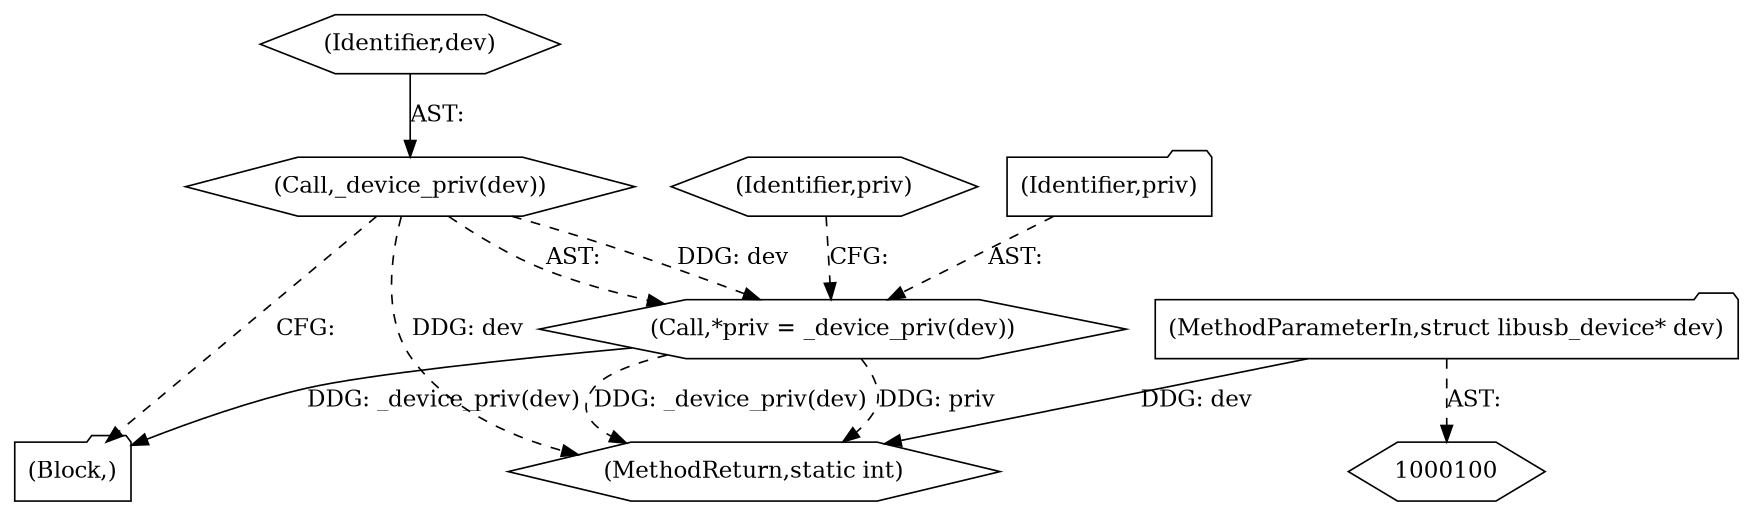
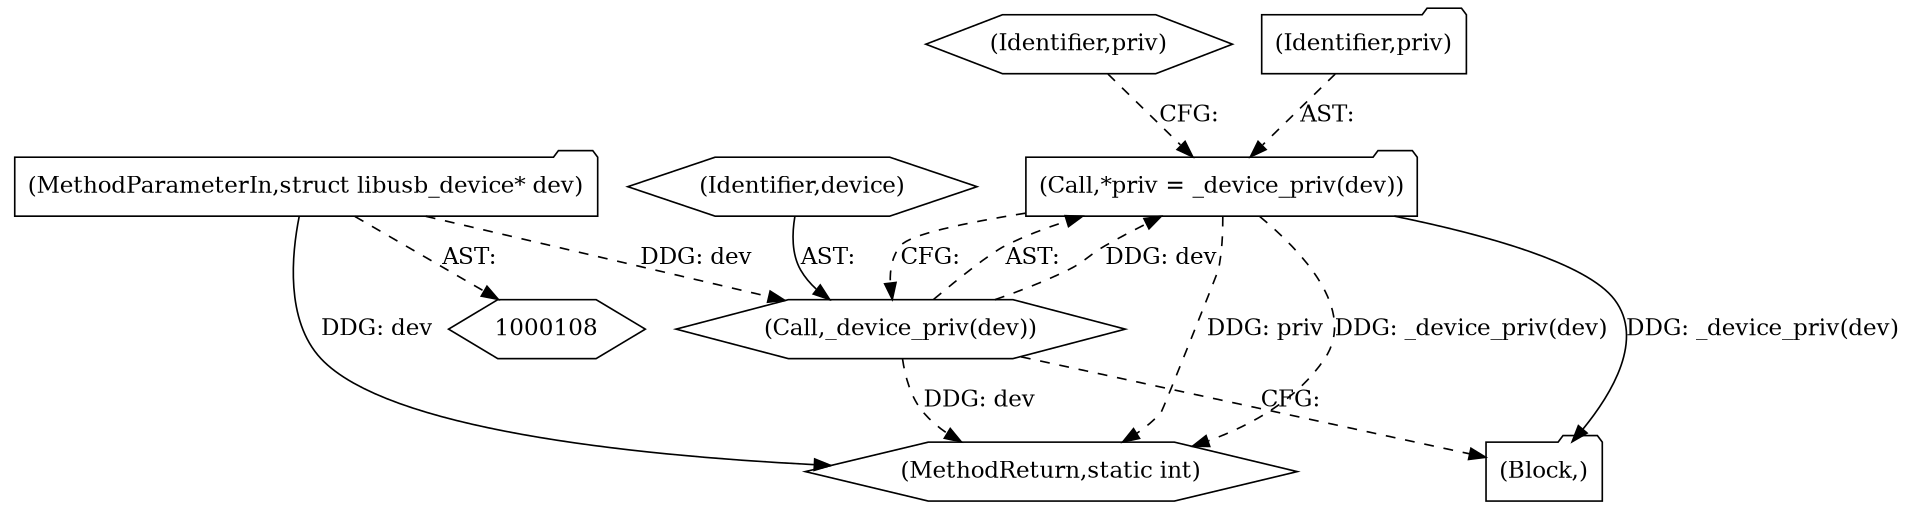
(410, 44) -> (802, 187)
none -> (942, 229)
none -> (597, 256)
(833, 329) -> (1222, 187)
(1447, 472) -> (547, 329)
